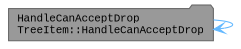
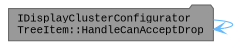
(111, 25) -> (111, 25)
